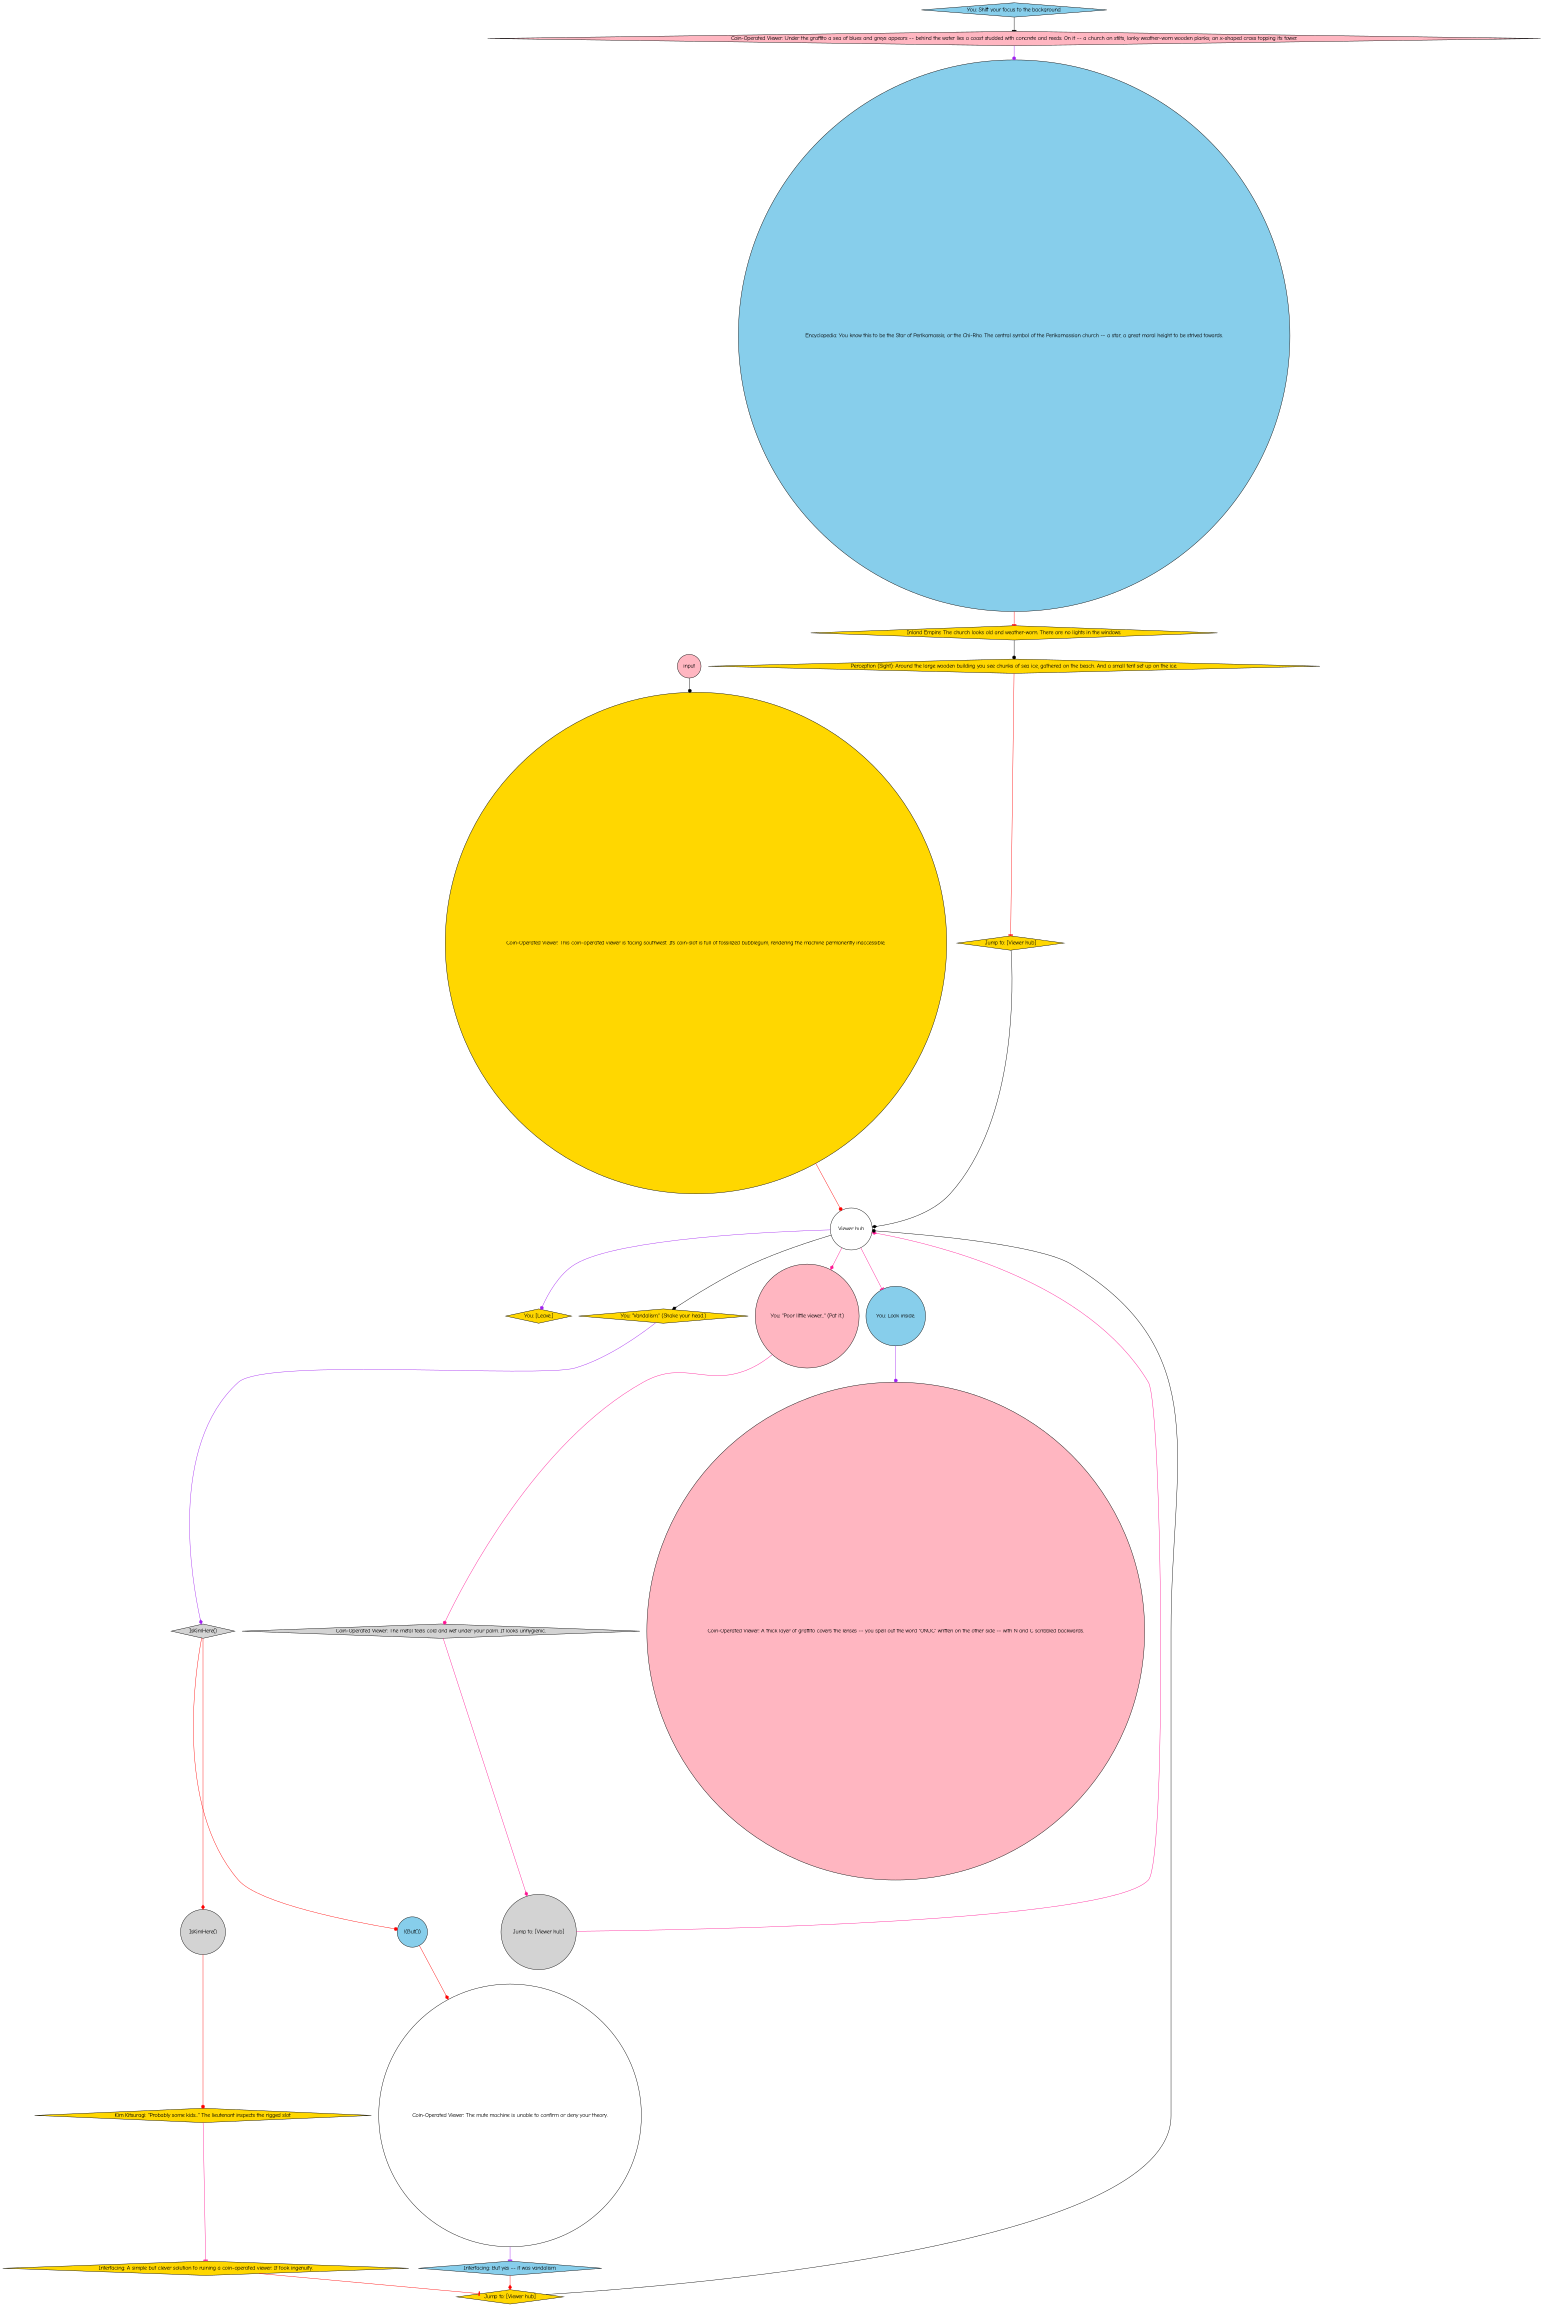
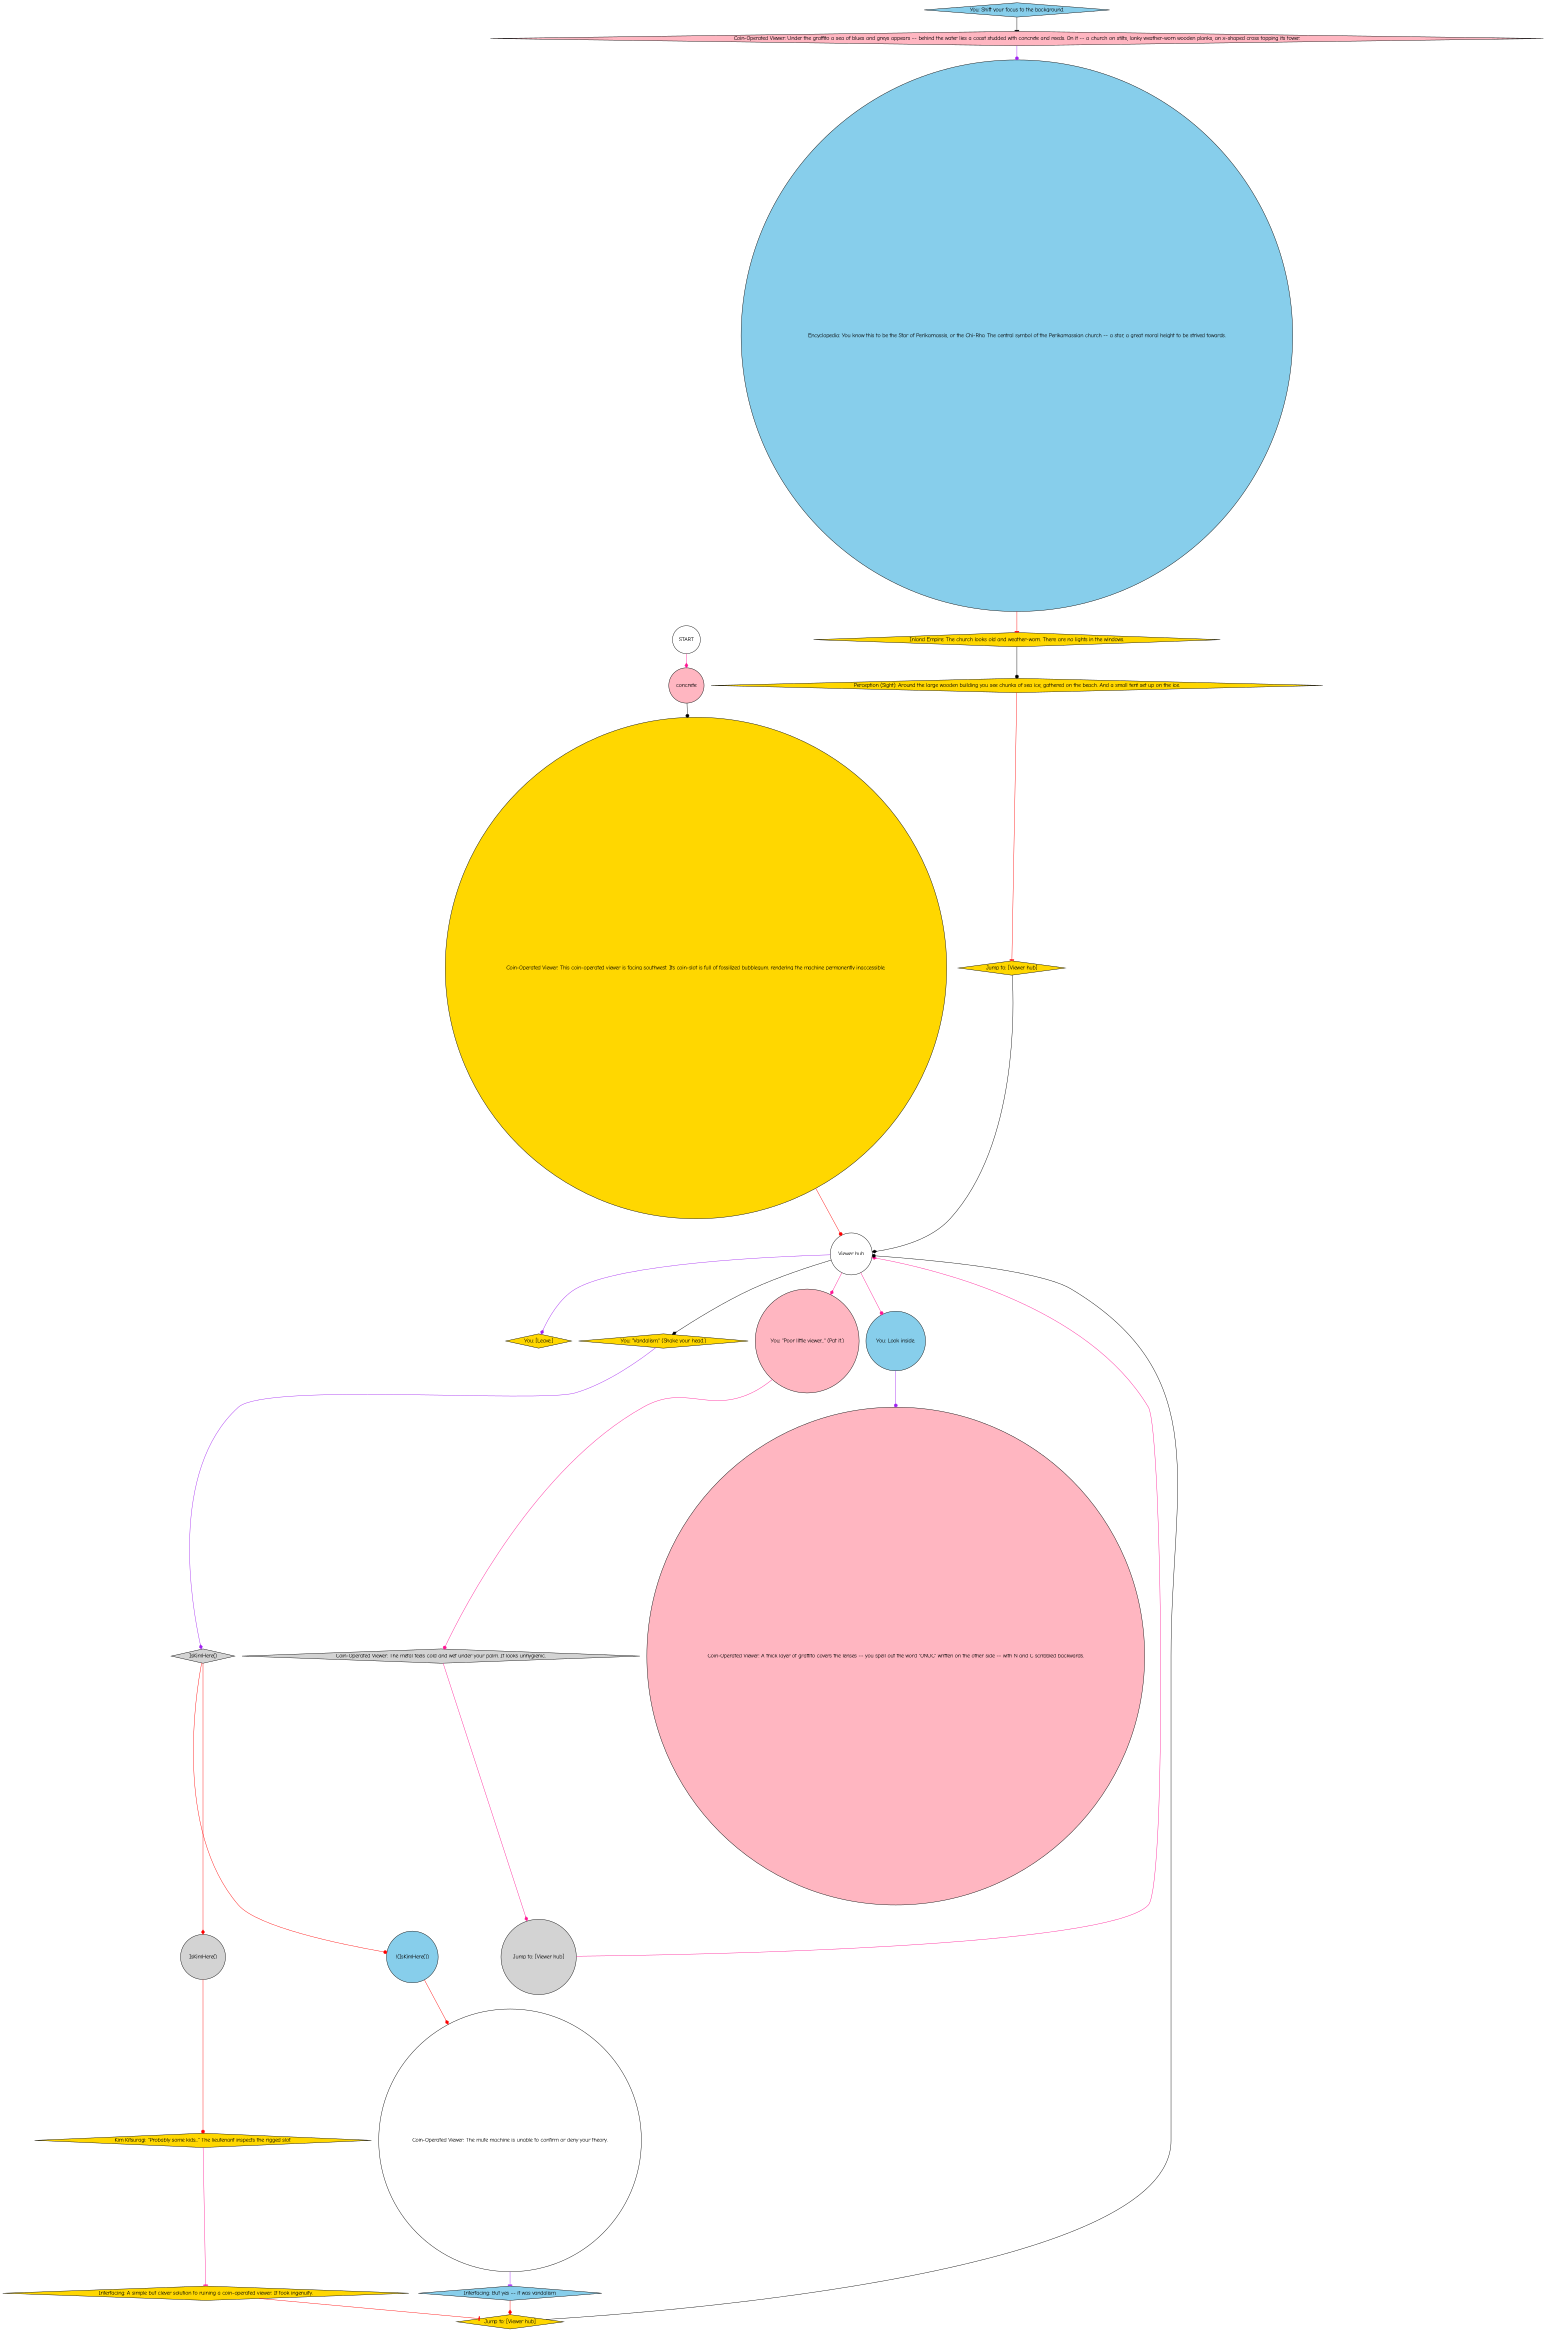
none -> (686, 640)
(689, 666) -> (686, 685)
(674, 1241) -> (675, 1266)
(871, 1268) -> (871, 1292)
(412, 1932) -> (412, 1957)
